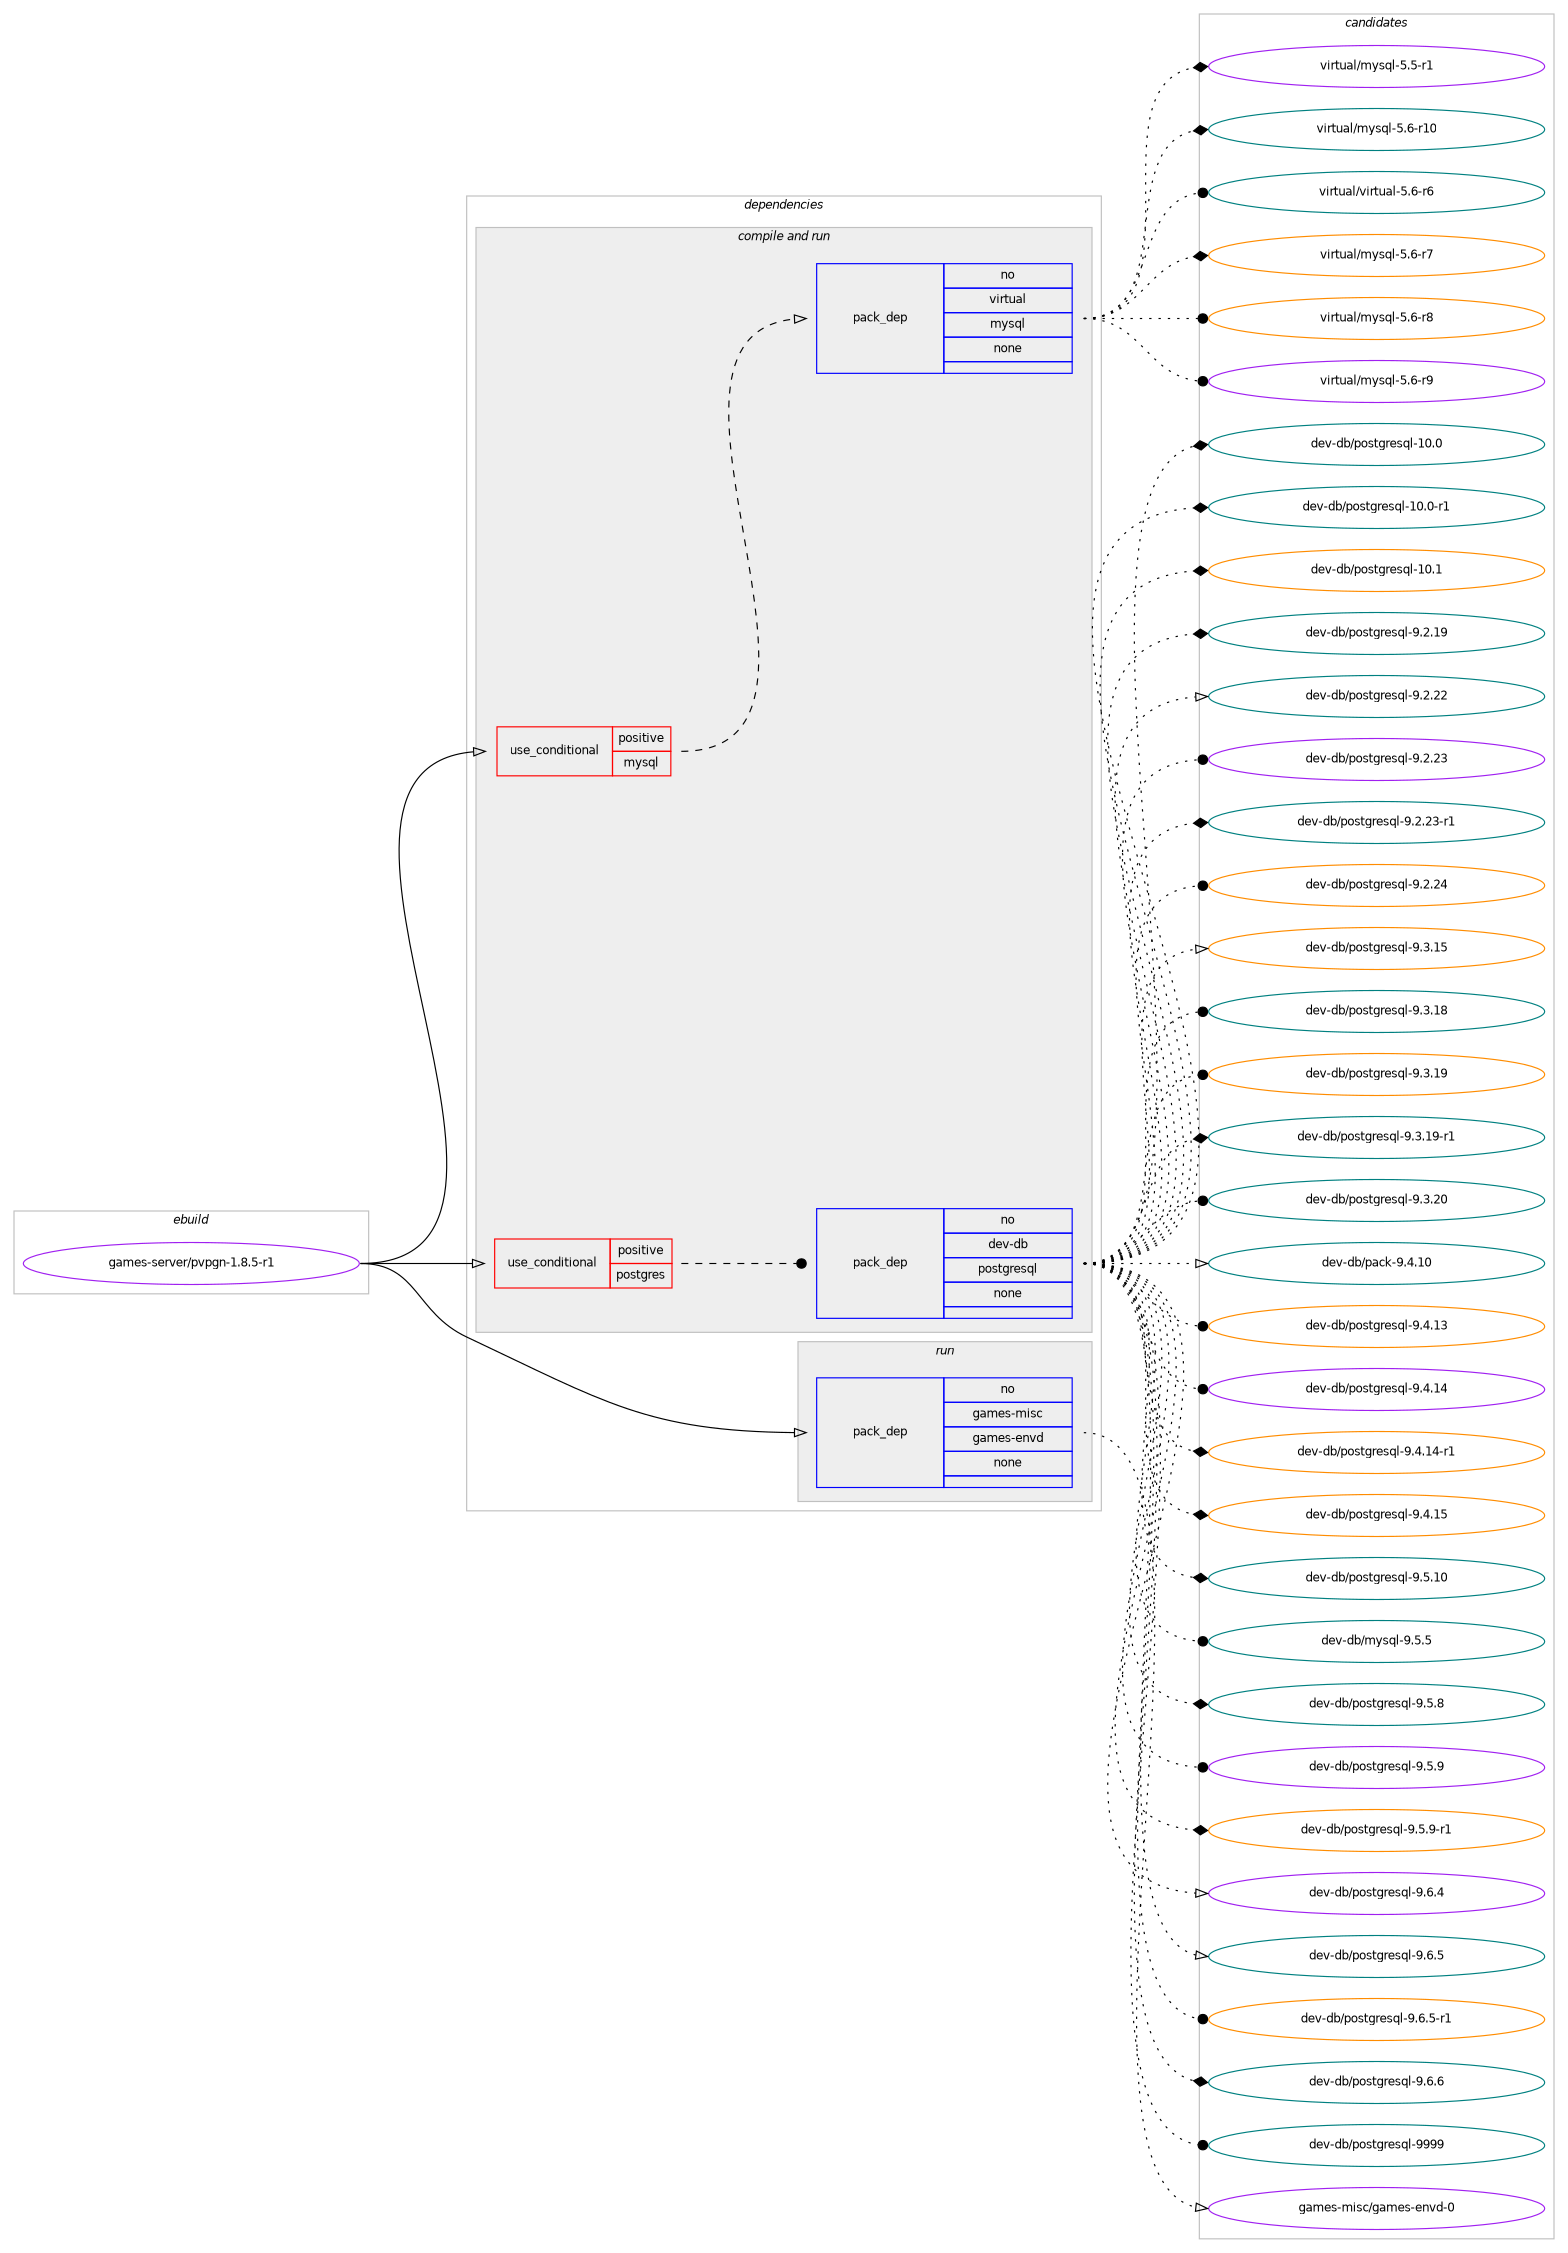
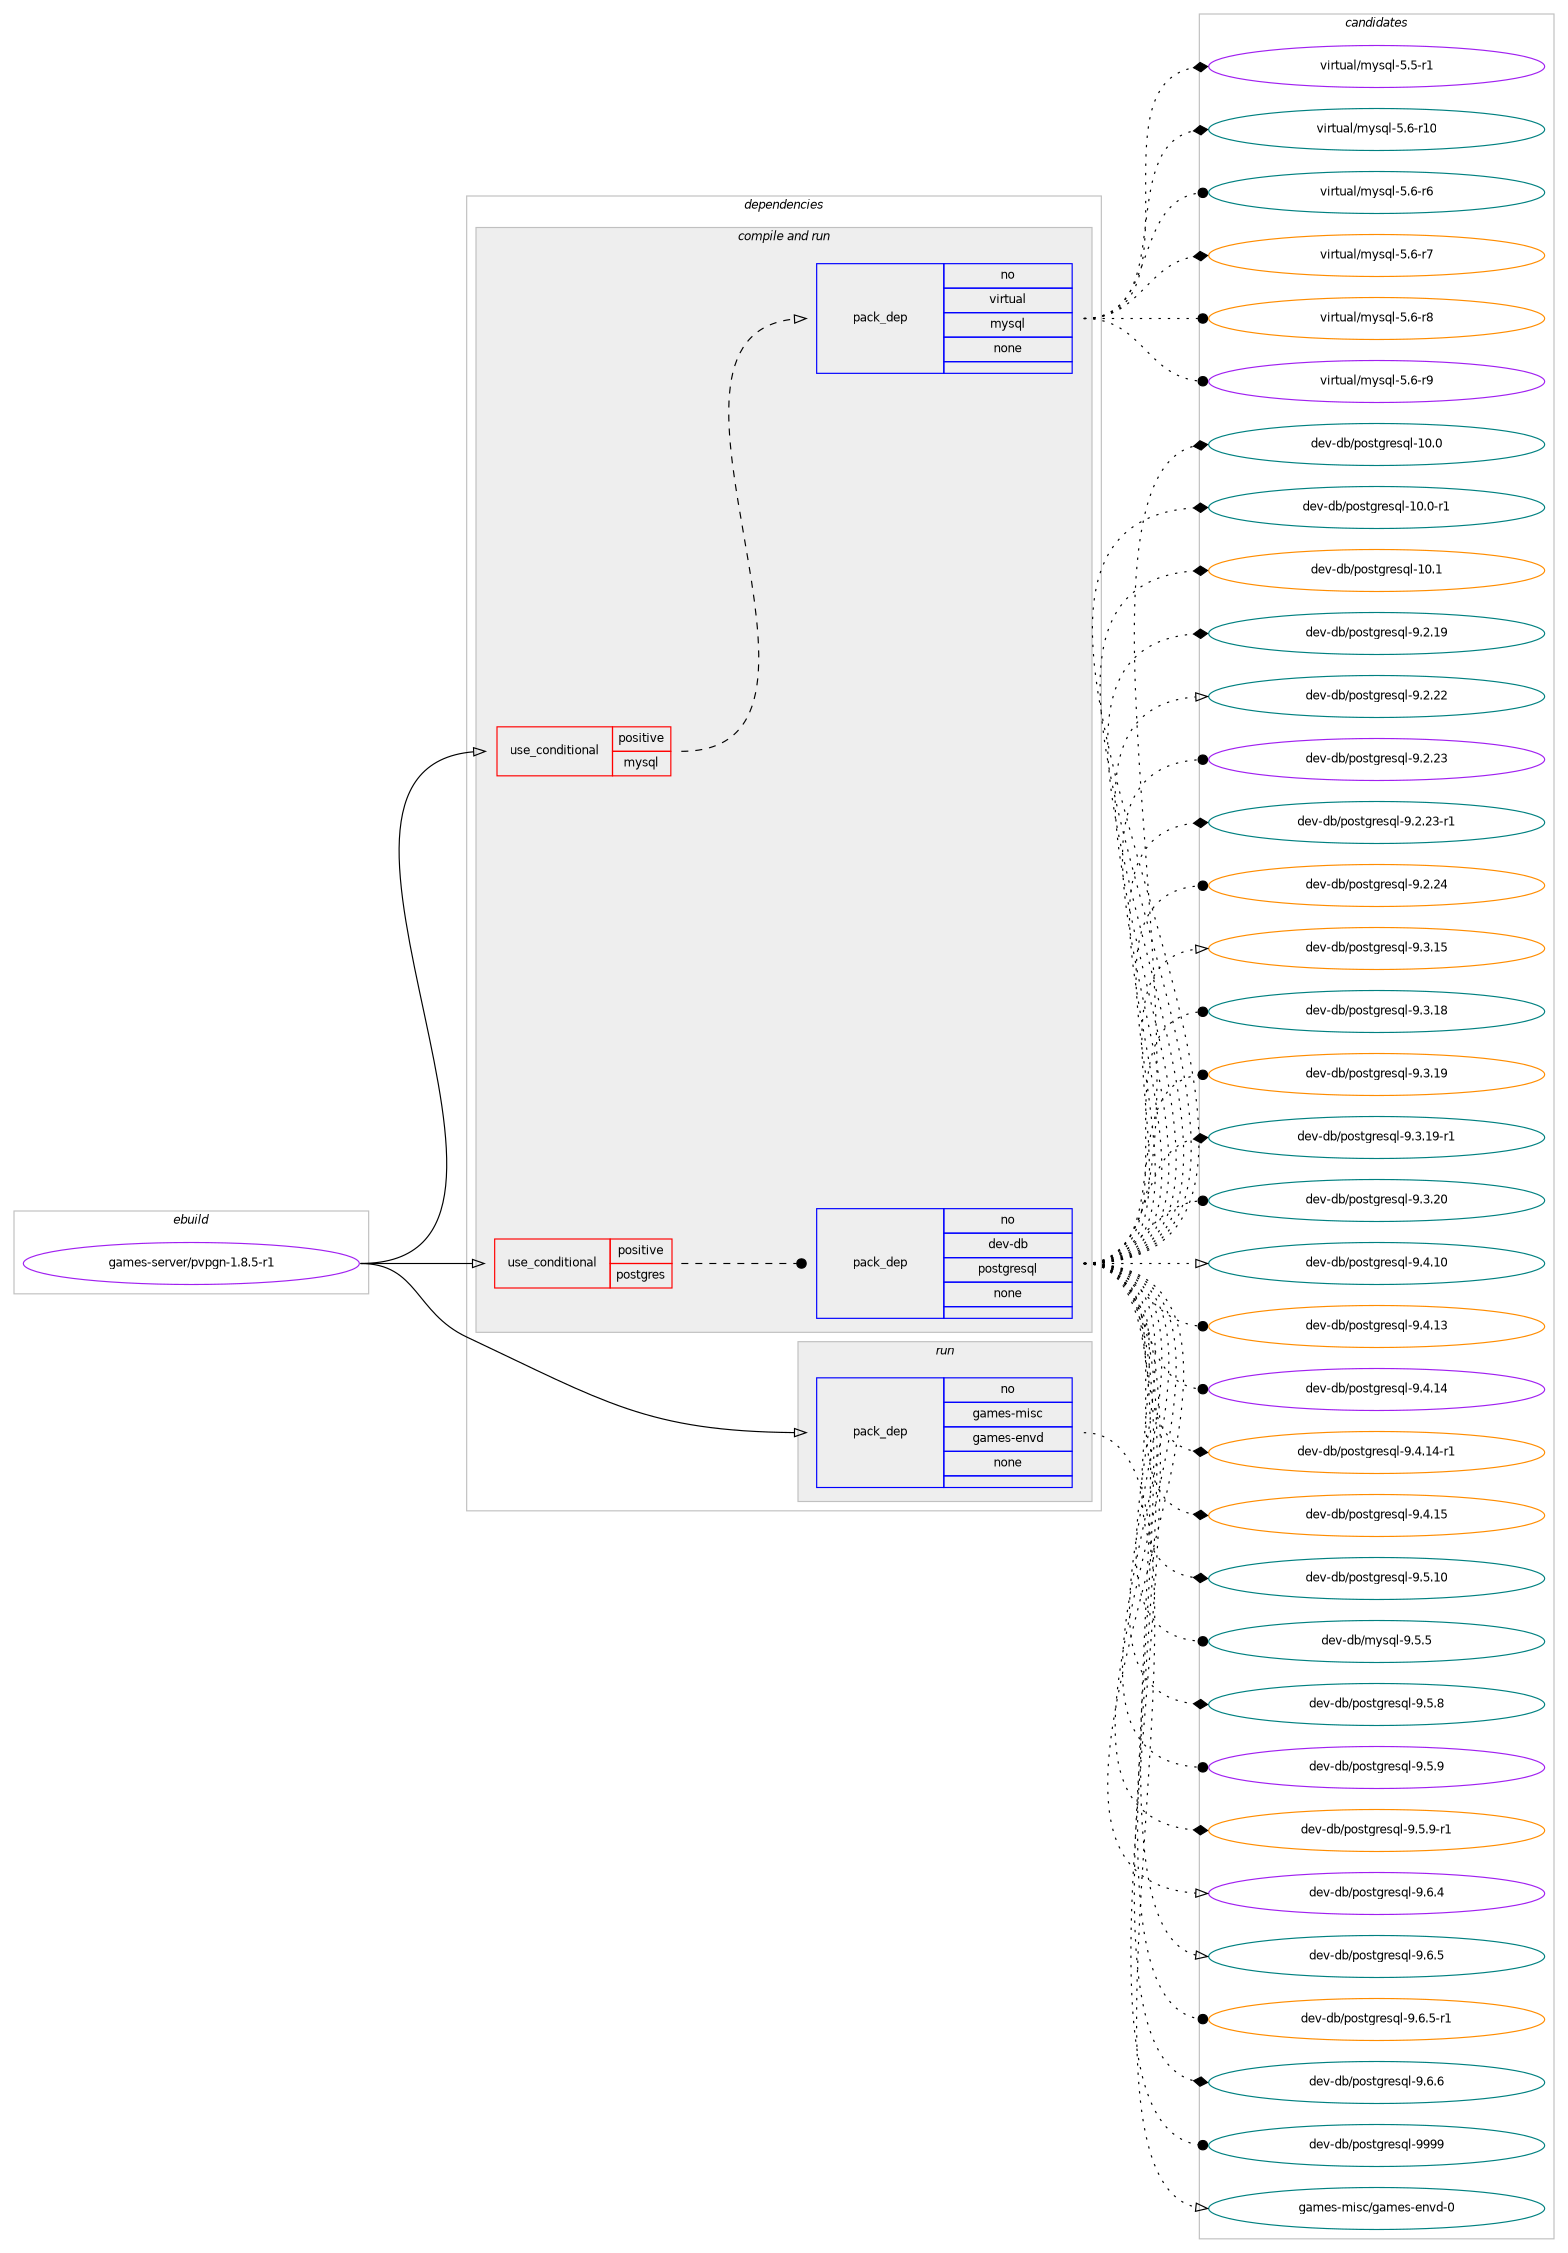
(1377, 192) -> (1377, 192)
(1377, 1264) -> (1377, 1264)
(1377, 2208) -> (1377, 2208)
